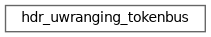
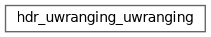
(105, 19) -> (105, 19)
